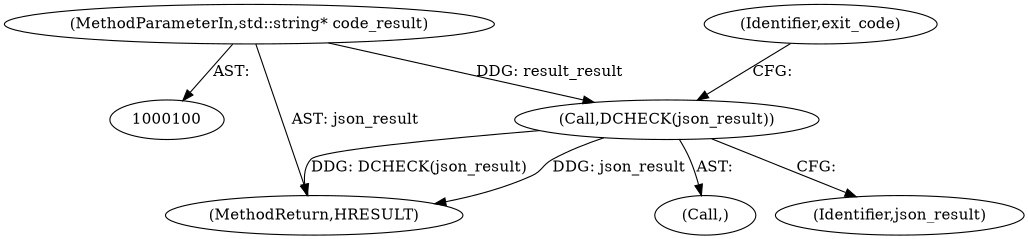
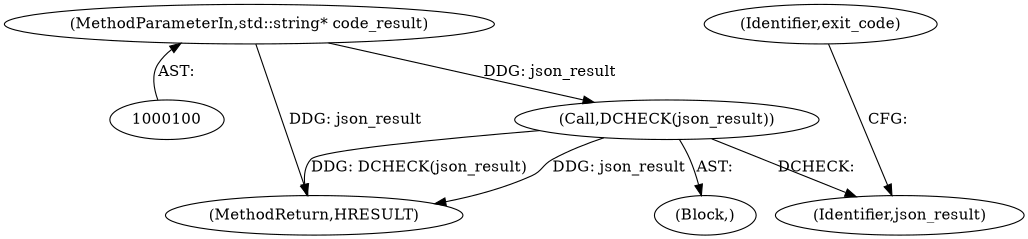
(212, 68) -> (155, 72)
(749, 69) -> (858, 115)
(550, 72) -> (550, 72)
(355, 120) -> (355, 120)
(819, 168) -> (819, 168)
(705, 215) -> (705, 215)
